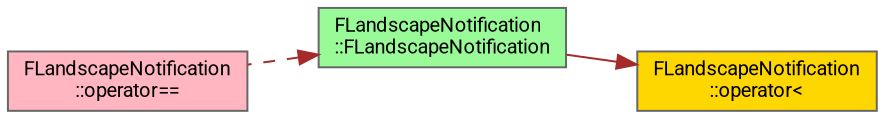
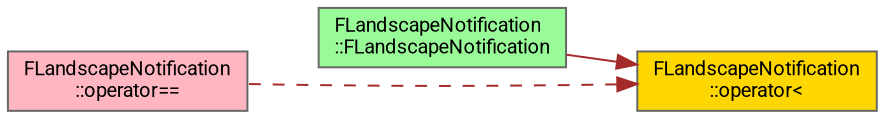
(273, 61) -> (432, 86)
